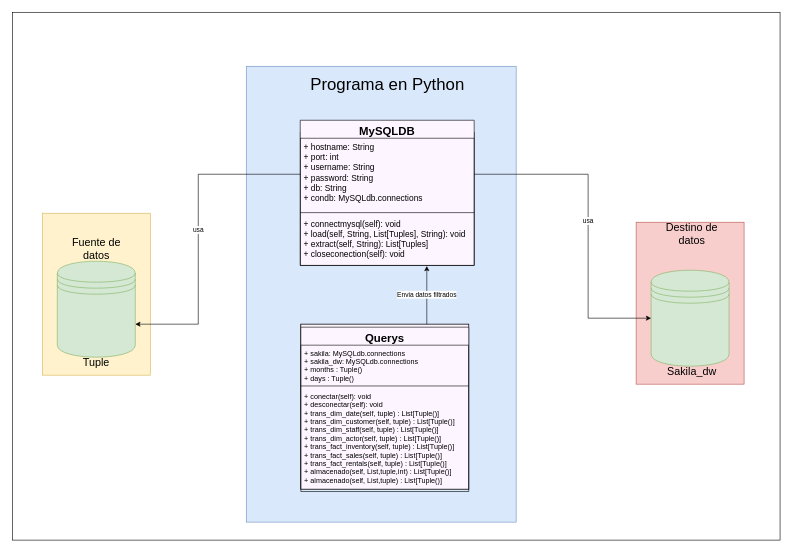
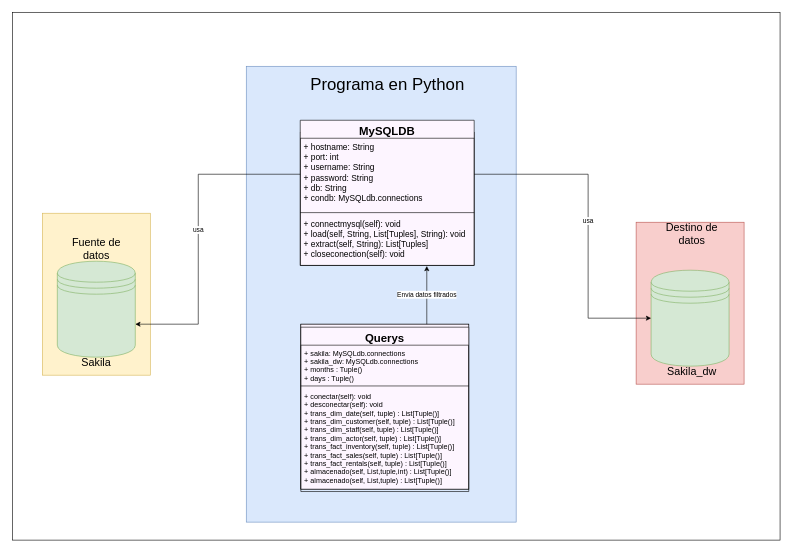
(96, 363) -> (96, 363)
